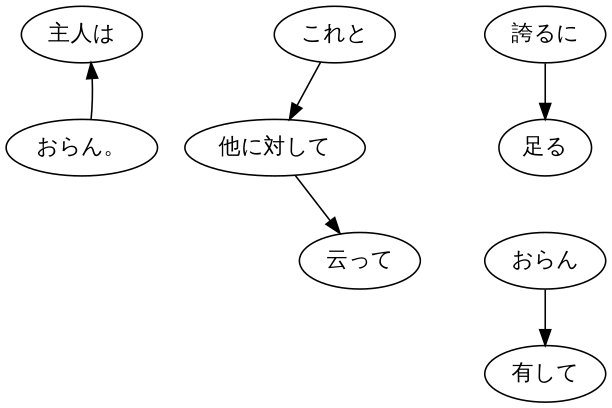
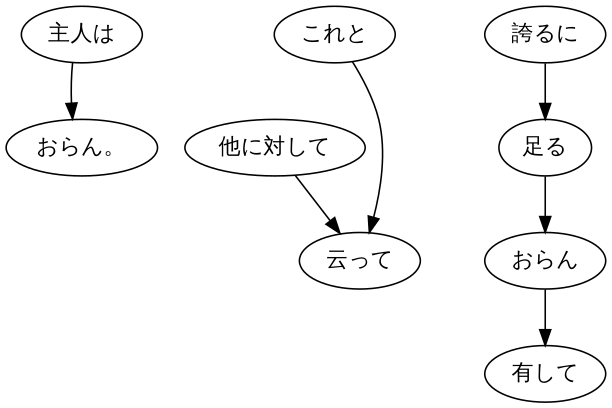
(309, 84) -> (382, 137)
(92, 99) -> (71, 83)
none -> (545, 197)
